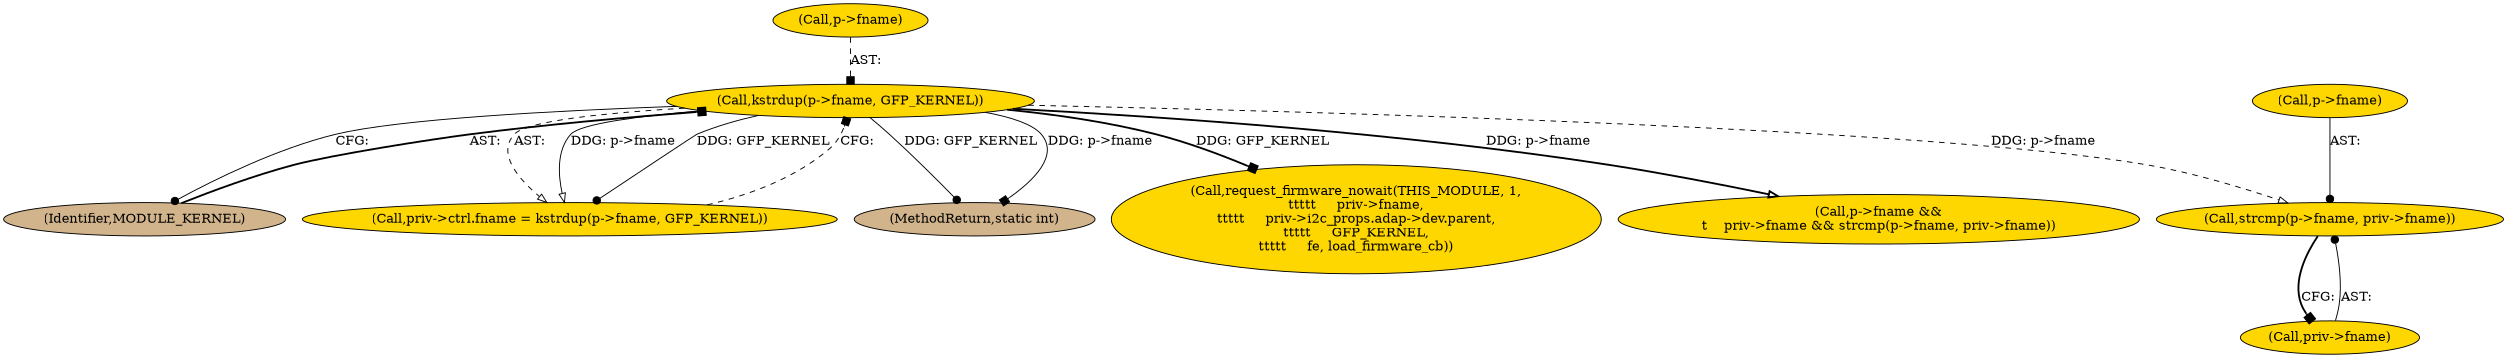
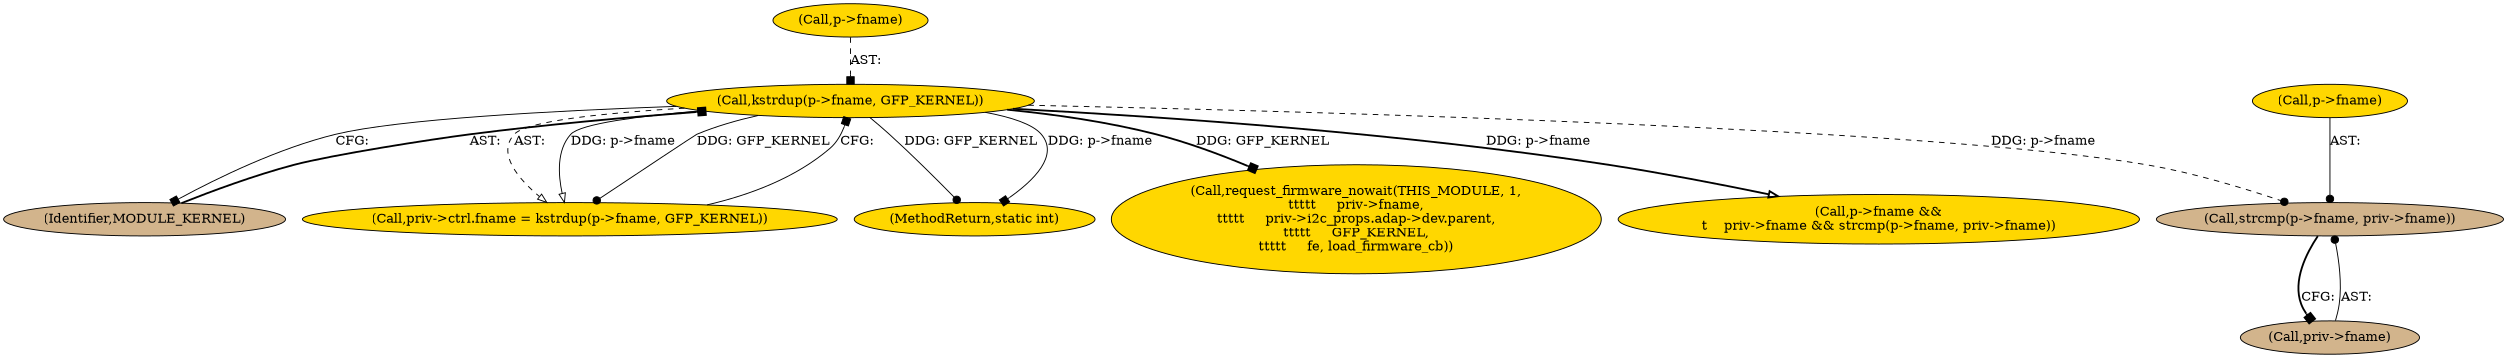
(420, 122) -> (421, 122)
(1657, 126) -> (1658, 126)
(784, 178) -> (784, 178)
(975, 219) -> (975, 219)
(2330, 219) -> (2330, 219)
(2330, 338) -> (2330, 338)
